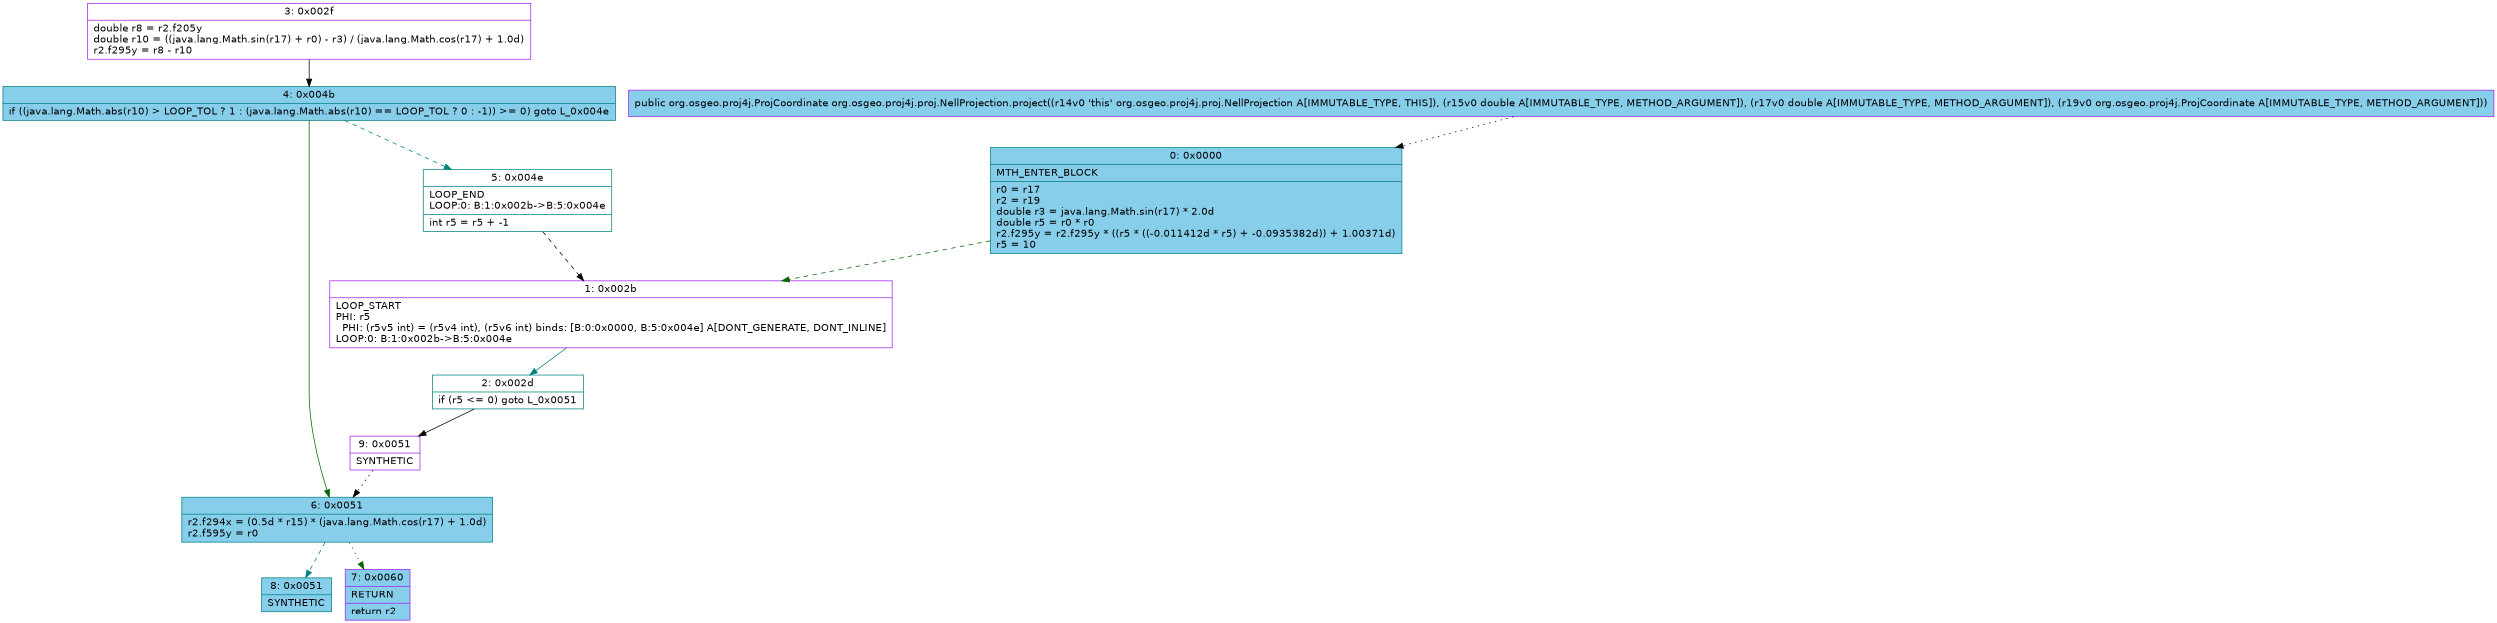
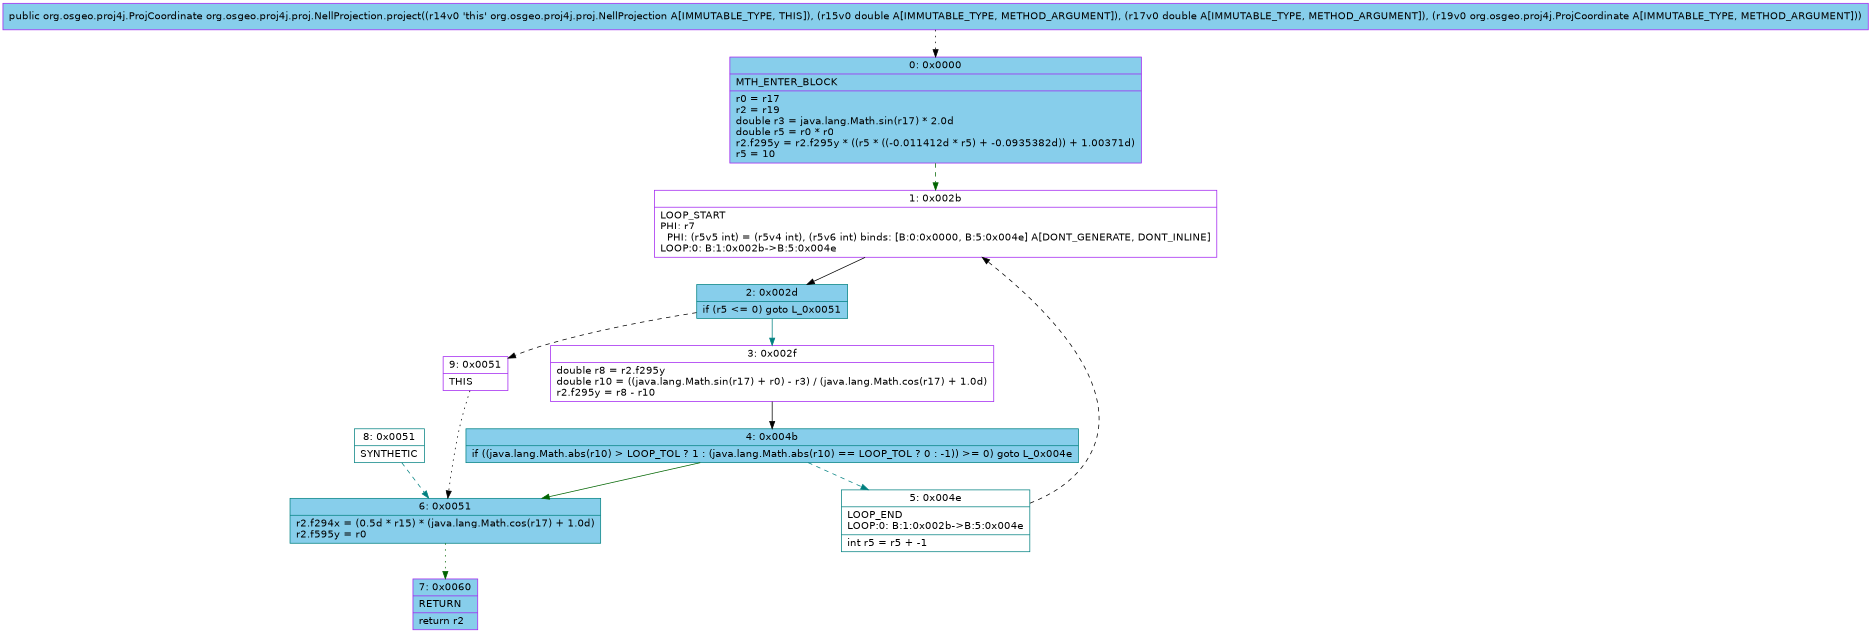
(148, 28) -> (611, 371)
(1196, 201) -> (936, 110)
(355, 317) -> (679, 226)
none -> (772, 328)
(551, 359) -> (839, 269)
(508, 392) -> (772, 301)
(450, 421) -> (605, 330)
(385, 461) -> (461, 382)
(317, 557) -> (413, 477)
(297, 595) -> (389, 446)
